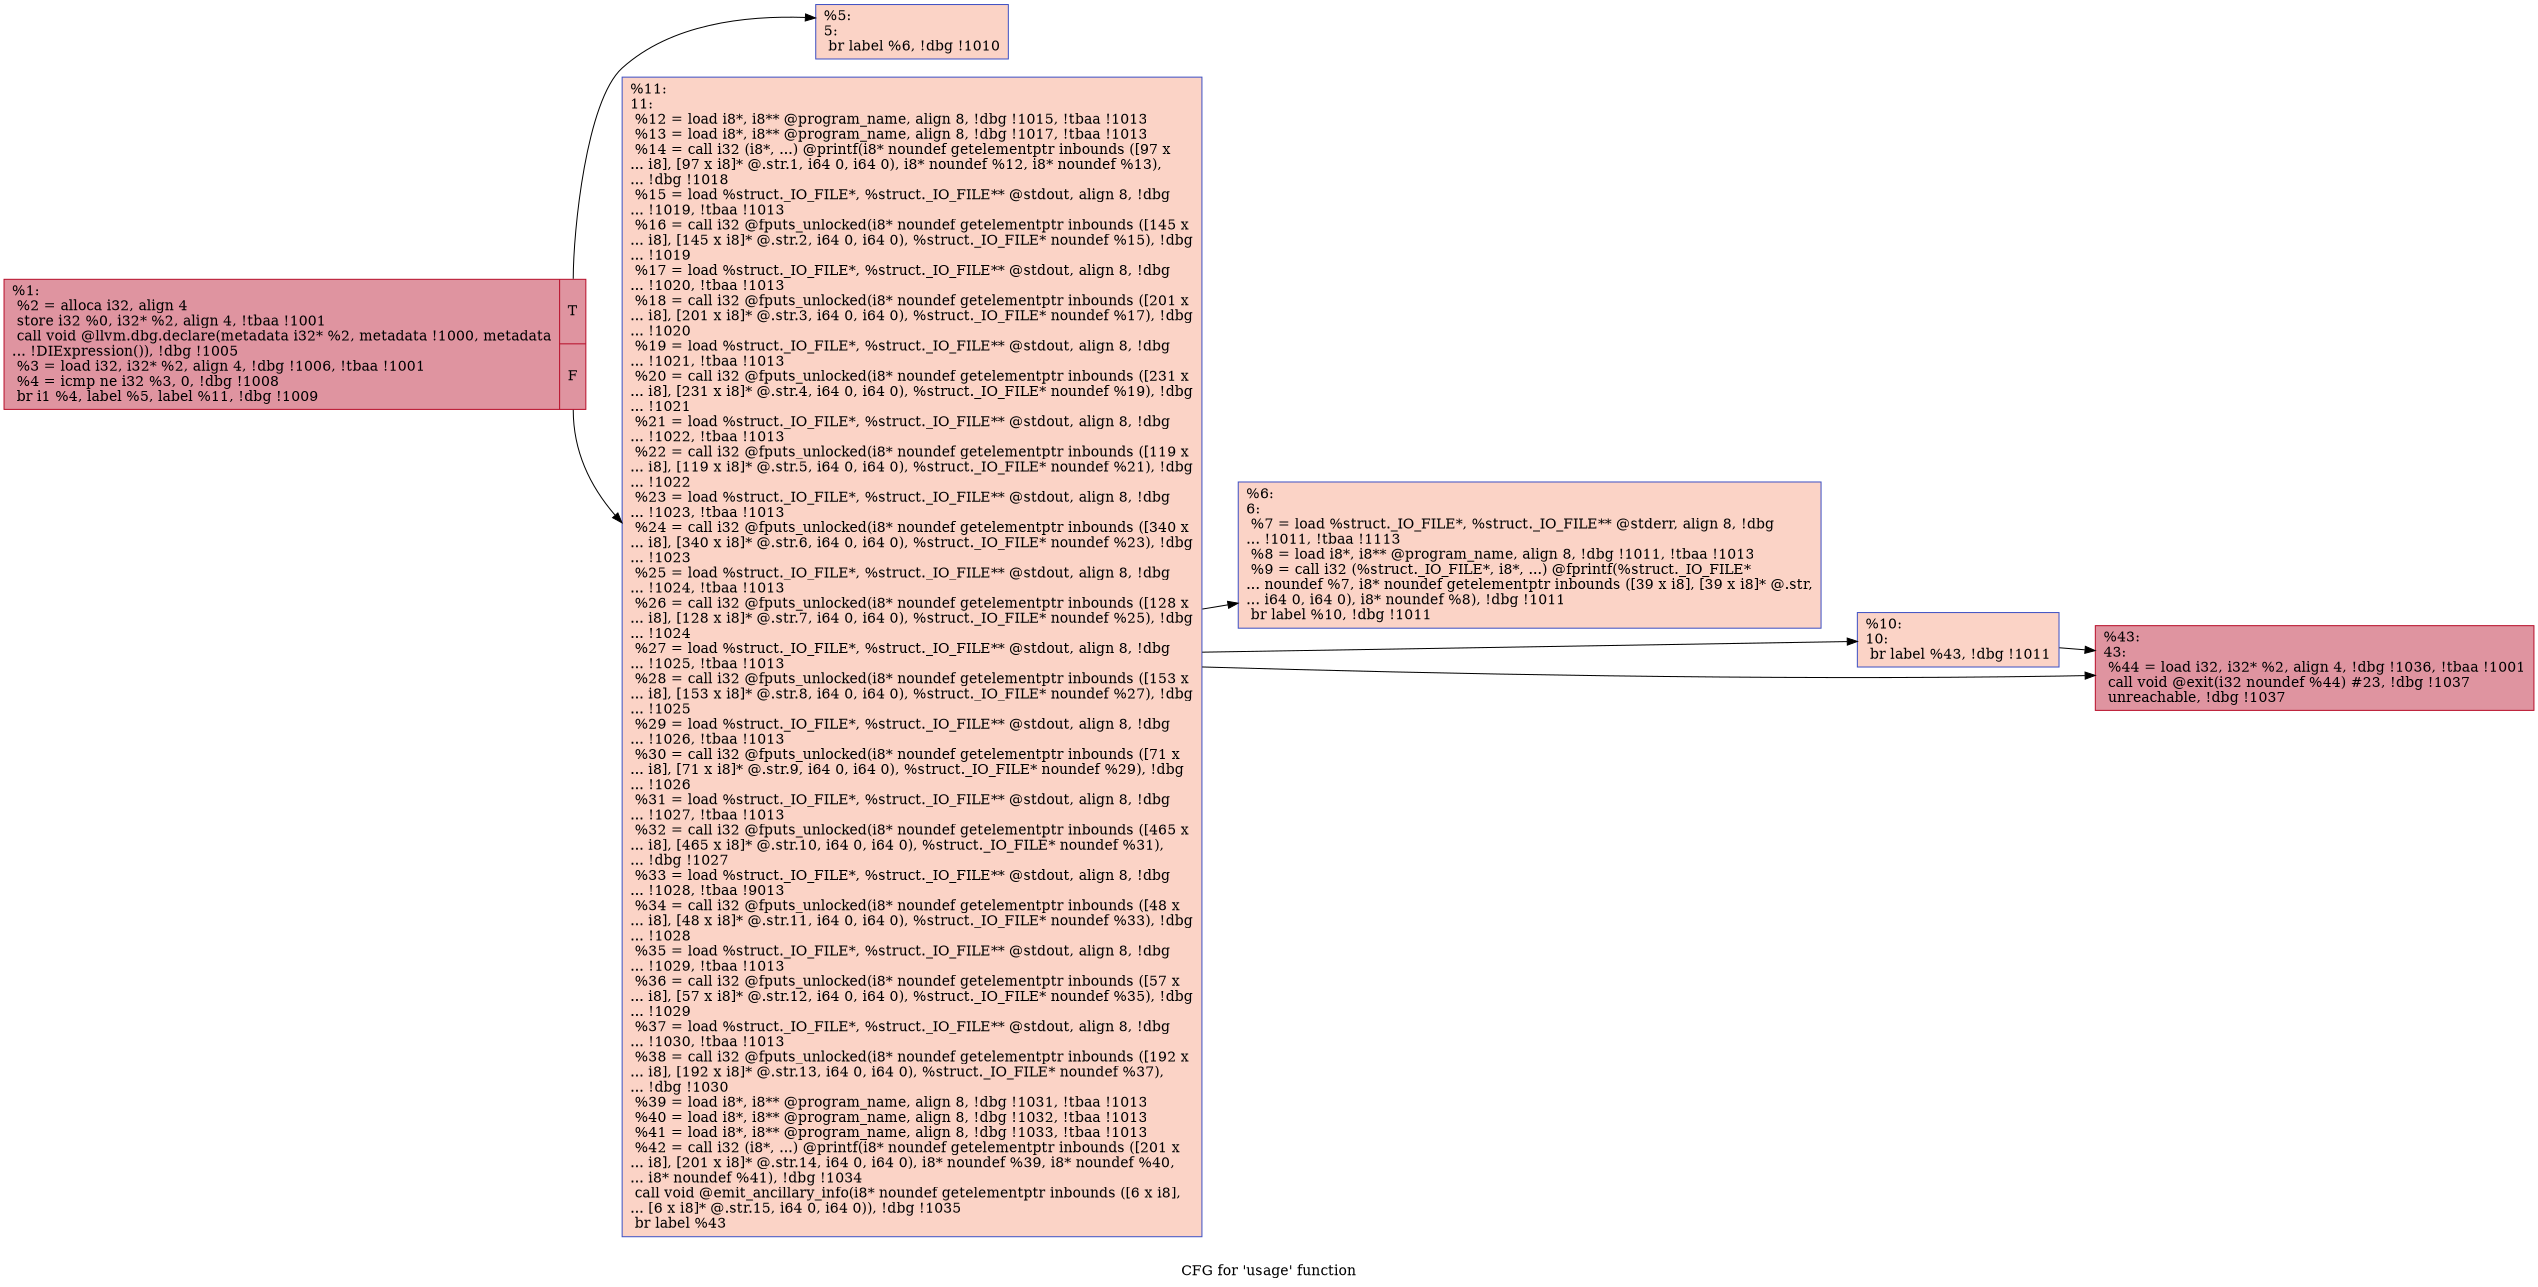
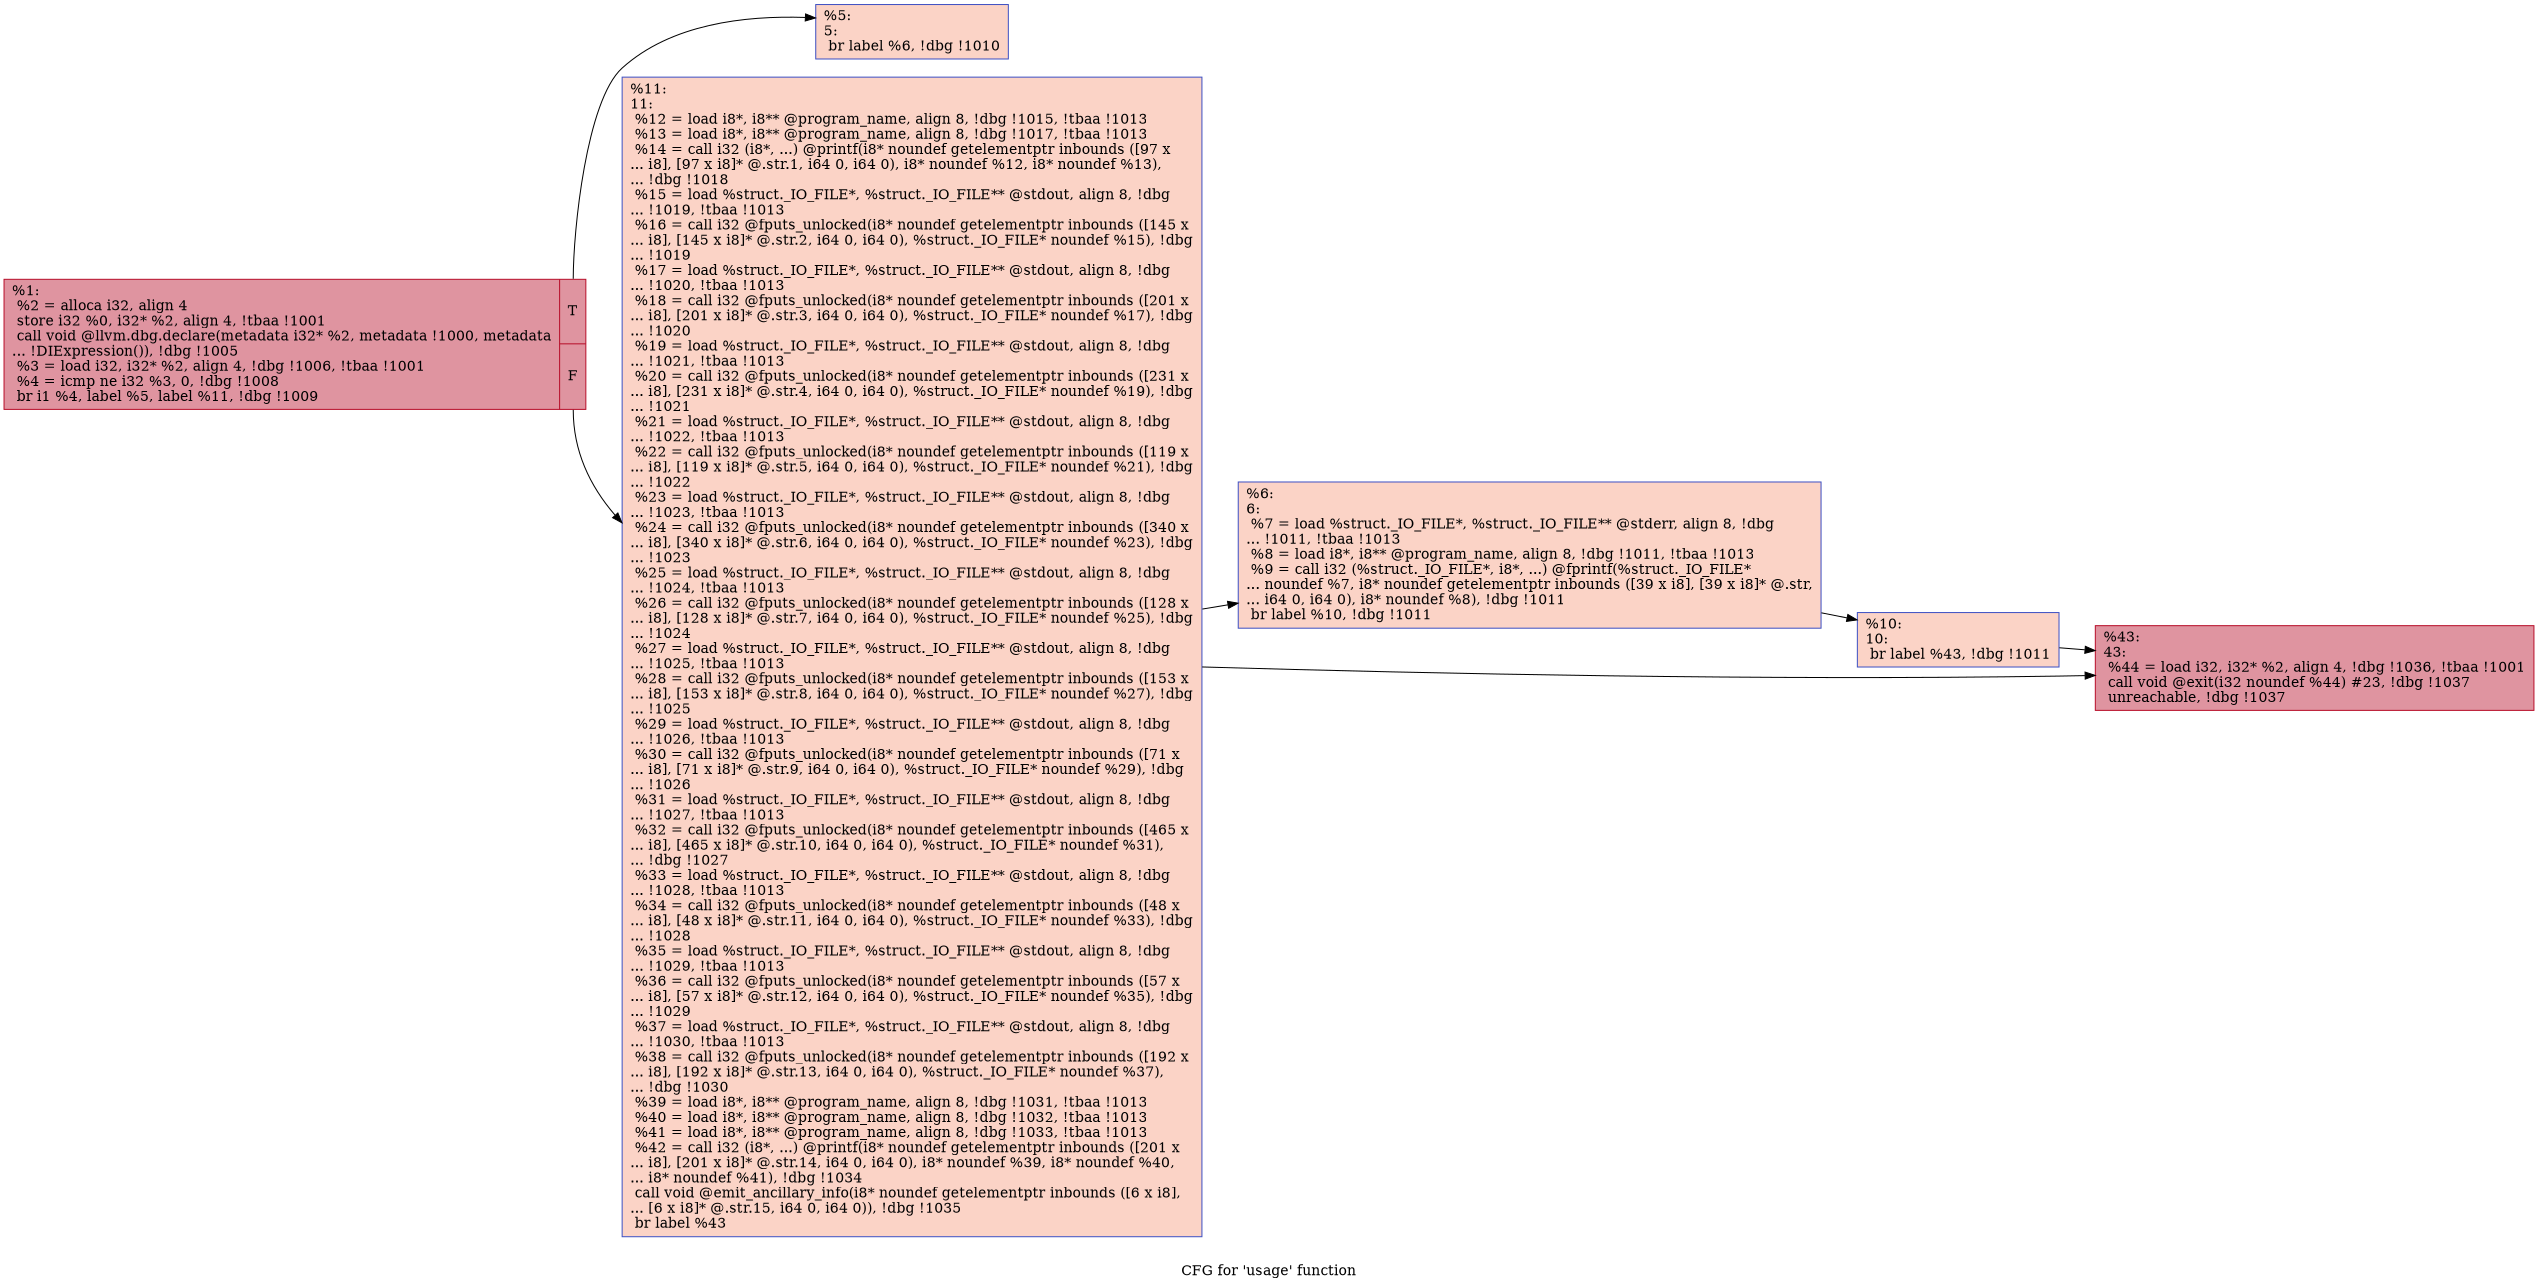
(1324, 539) -> (1324, 539)
(1525, 647) -> (1834, 615)
(708, 891) -> (708, 891)
